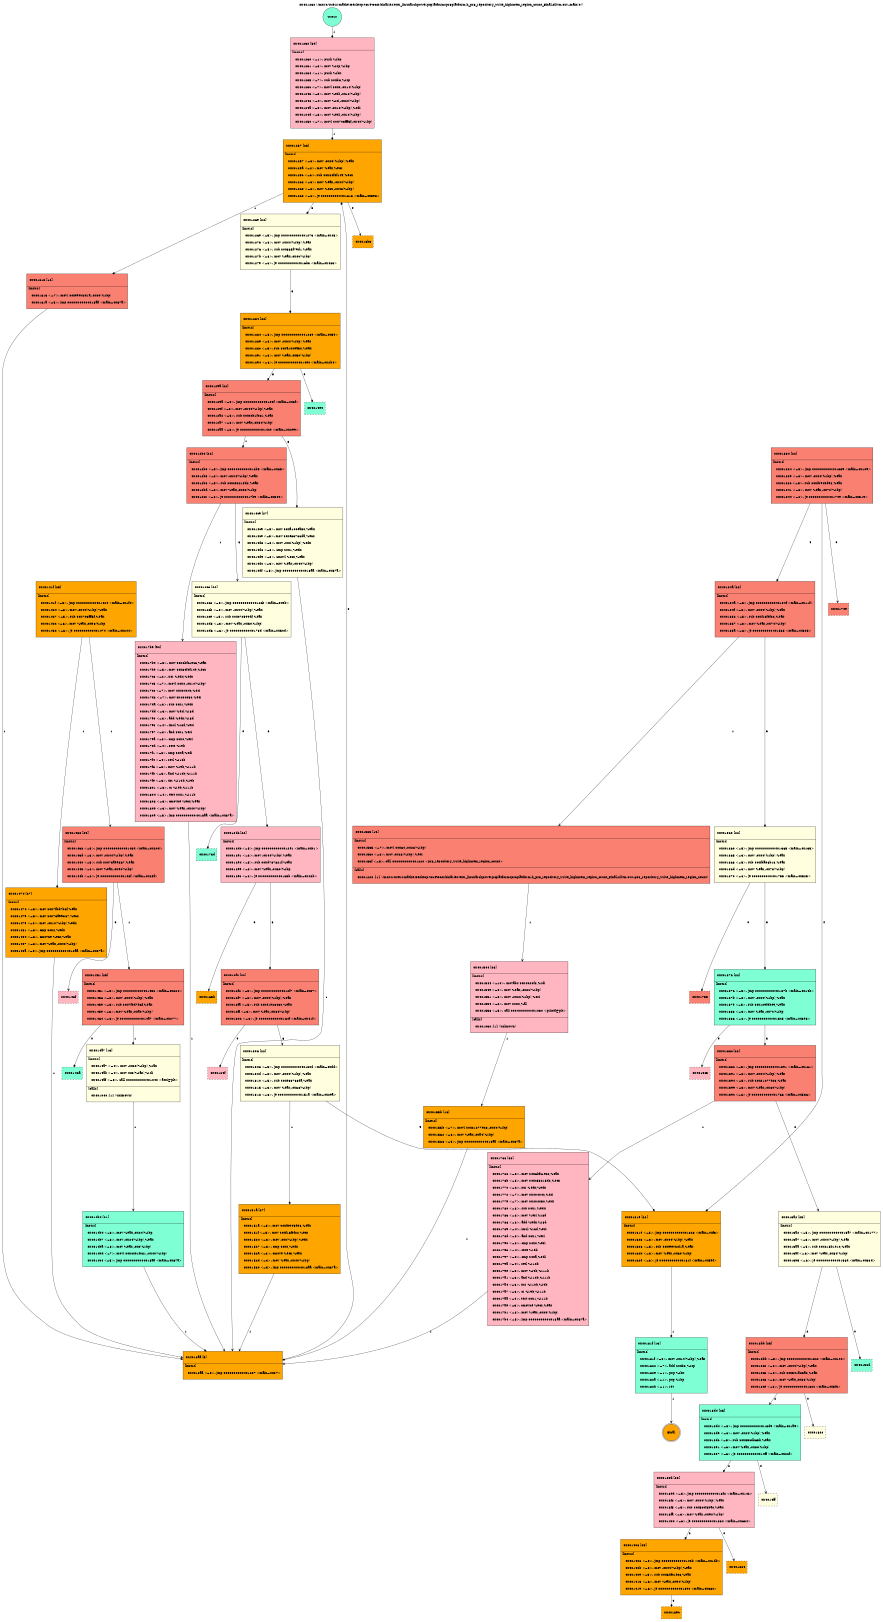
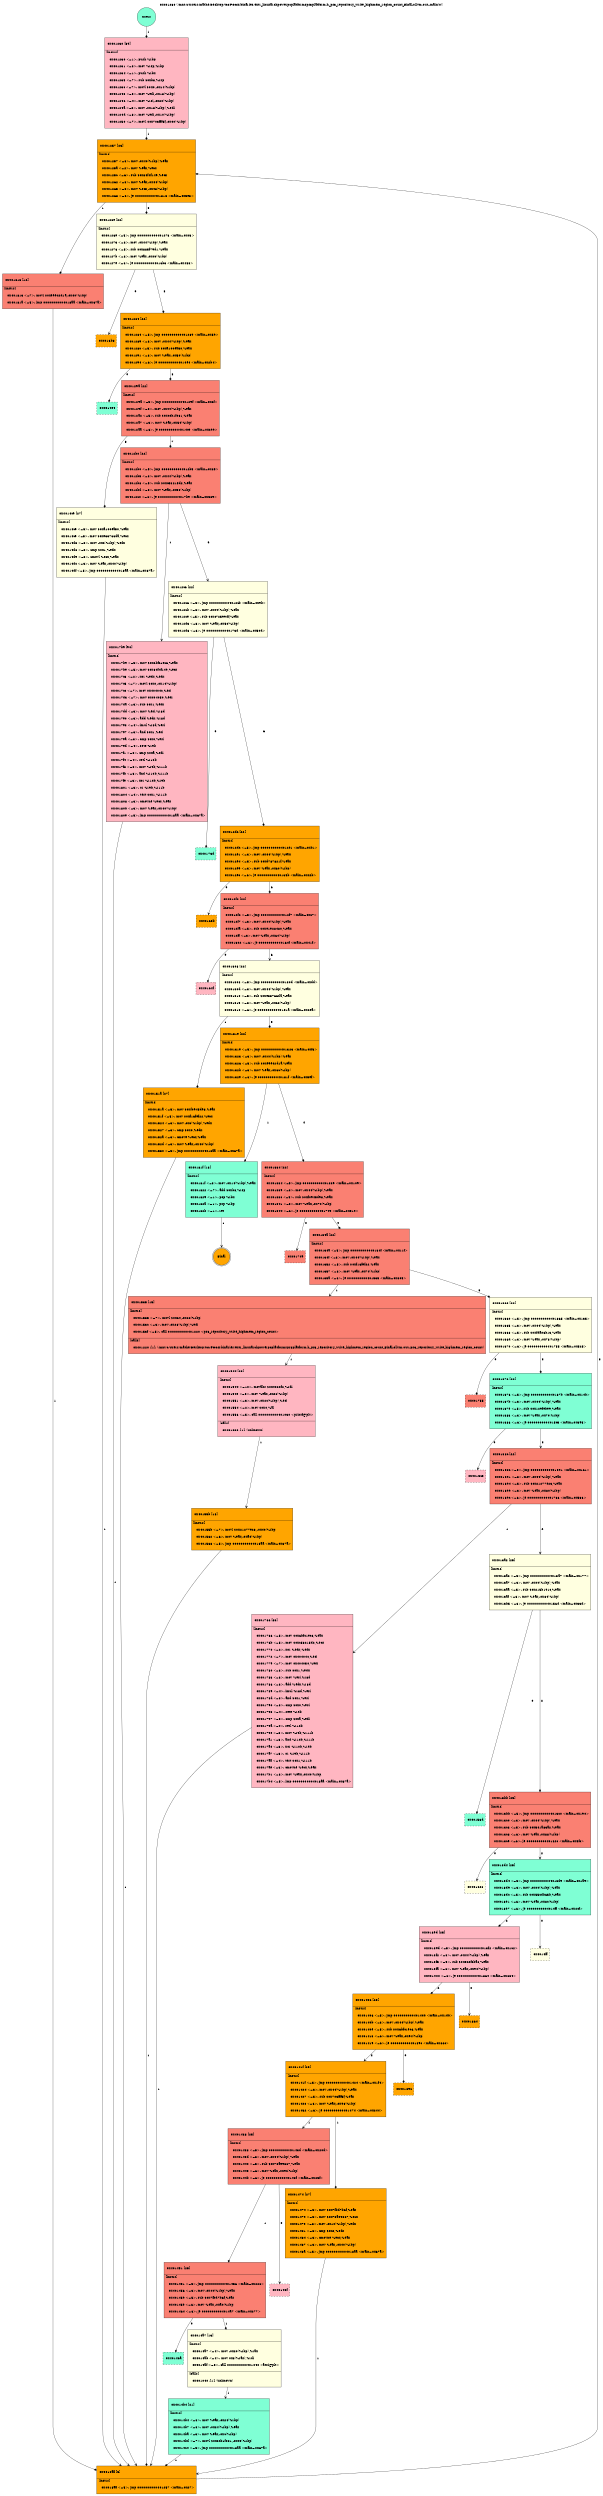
(354, 218) -> (122, 301)
(271, 855) -> (270, 854)
(822, 880) -> (291, 1121)
none -> (371, 2055)
